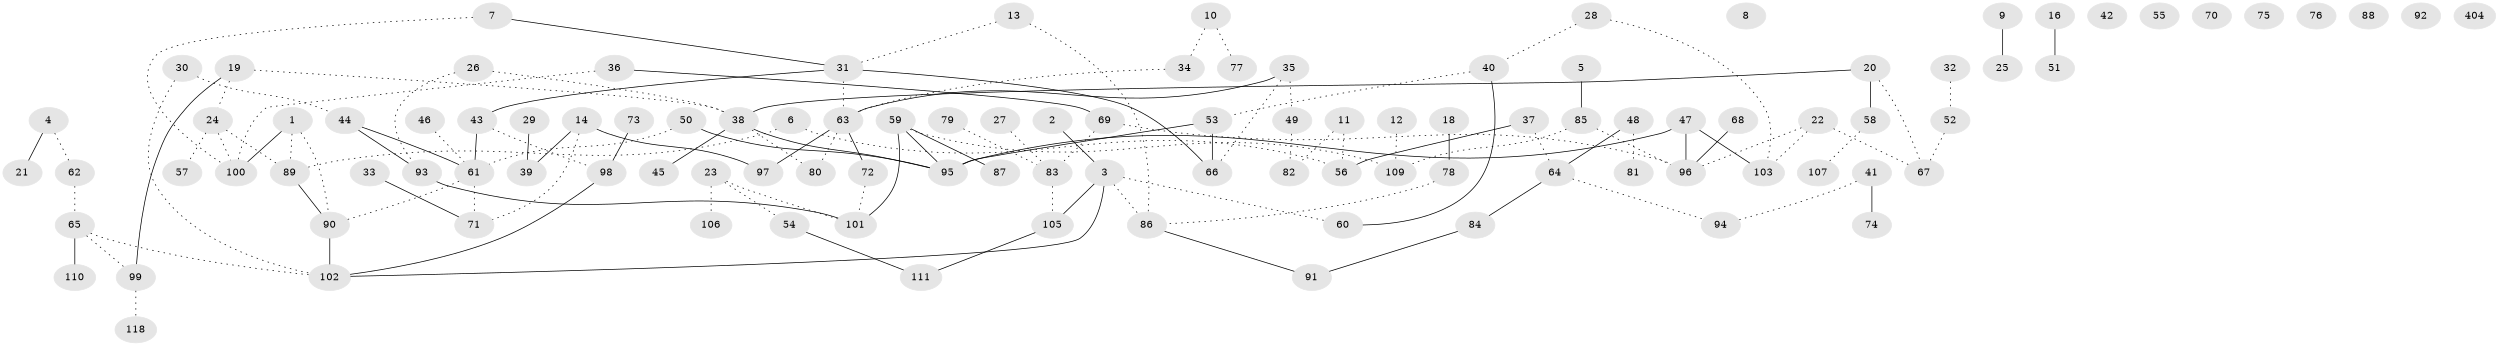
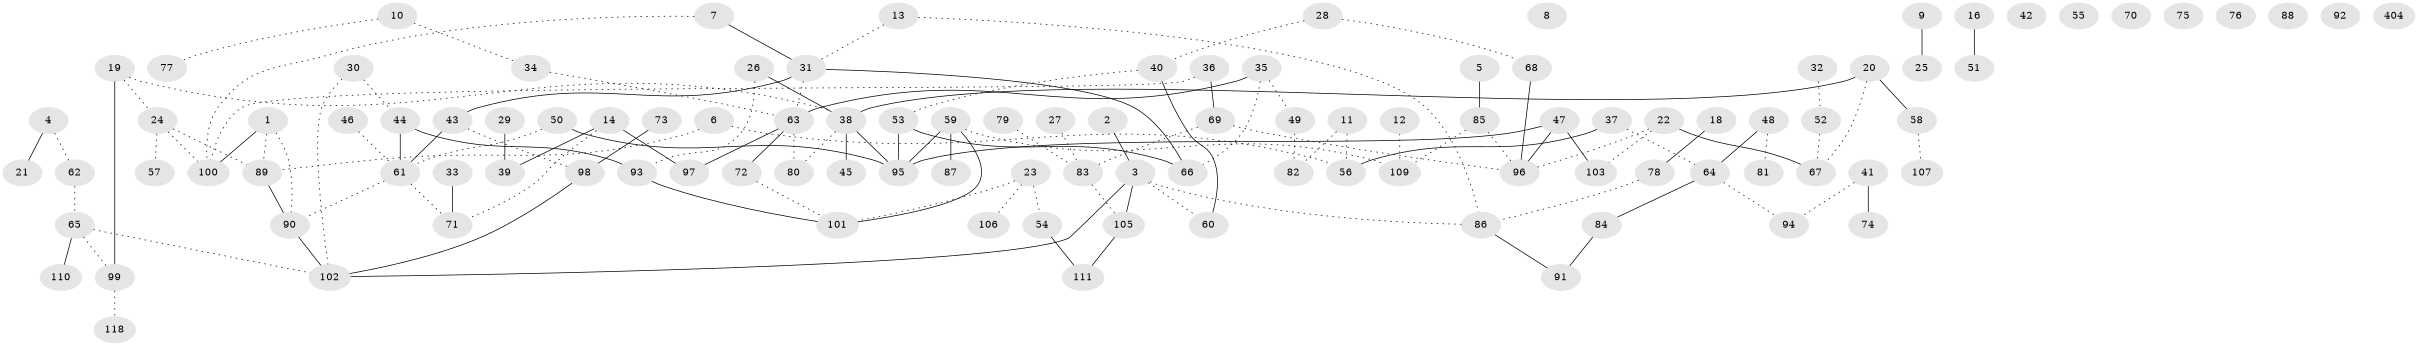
(1719, 63) -> (1431, 35)
(597, 86) -> (805, 97)
(1871, 147) -> (1734, 146)
